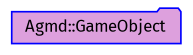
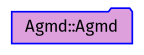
(96, 28) -> (72, 28)
